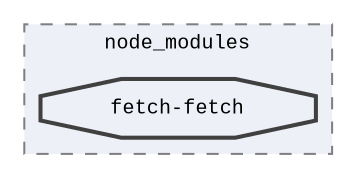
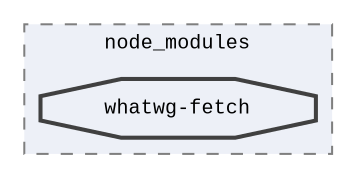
(178, 108) -> (178, 108)
